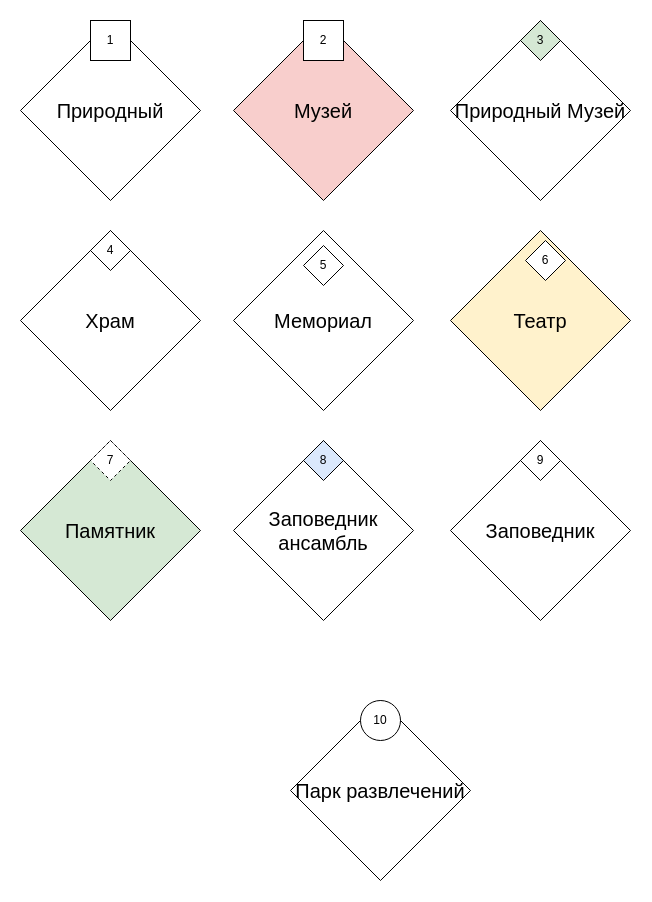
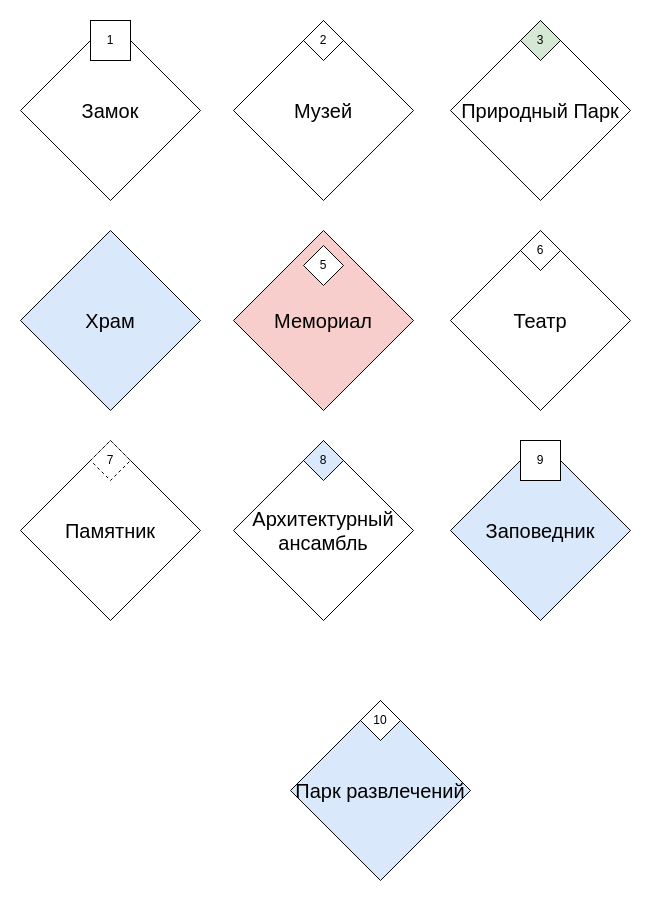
(324, 41) -> (324, 41)
(111, 111) -> (111, 111)
(324, 111) -> (324, 111)
(541, 111) -> (541, 111)
(111, 251) -> none
(546, 261) -> (541, 251)
(111, 321) -> (111, 321)
(324, 321) -> (324, 321)
(541, 321) -> (541, 321)
(541, 461) -> (541, 461)
(111, 531) -> (111, 531)
(324, 531) -> (324, 531)
(541, 531) -> (541, 531)
(381, 721) -> (381, 721)
(381, 791) -> (381, 791)
